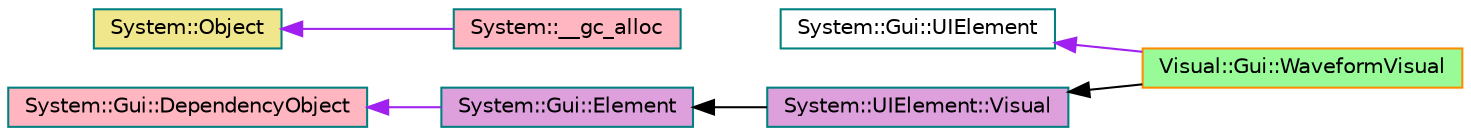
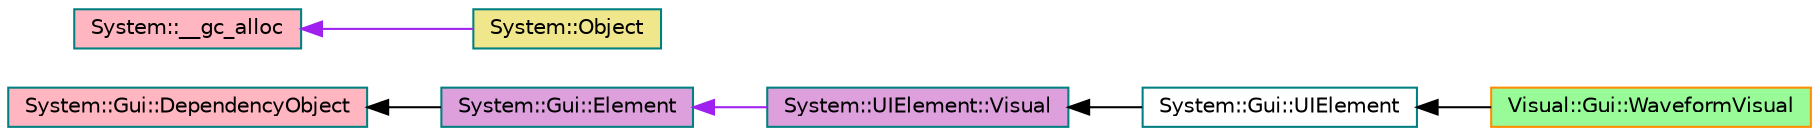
(378, 29) -> (398, 29)
(1109, 48) -> (1465, 107)
(1116, 87) -> (1116, 107)
(415, 107) -> (415, 107)
(741, 107) -> (741, 107)
